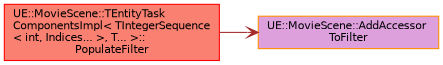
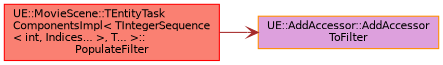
(348, 32) -> (348, 32)
